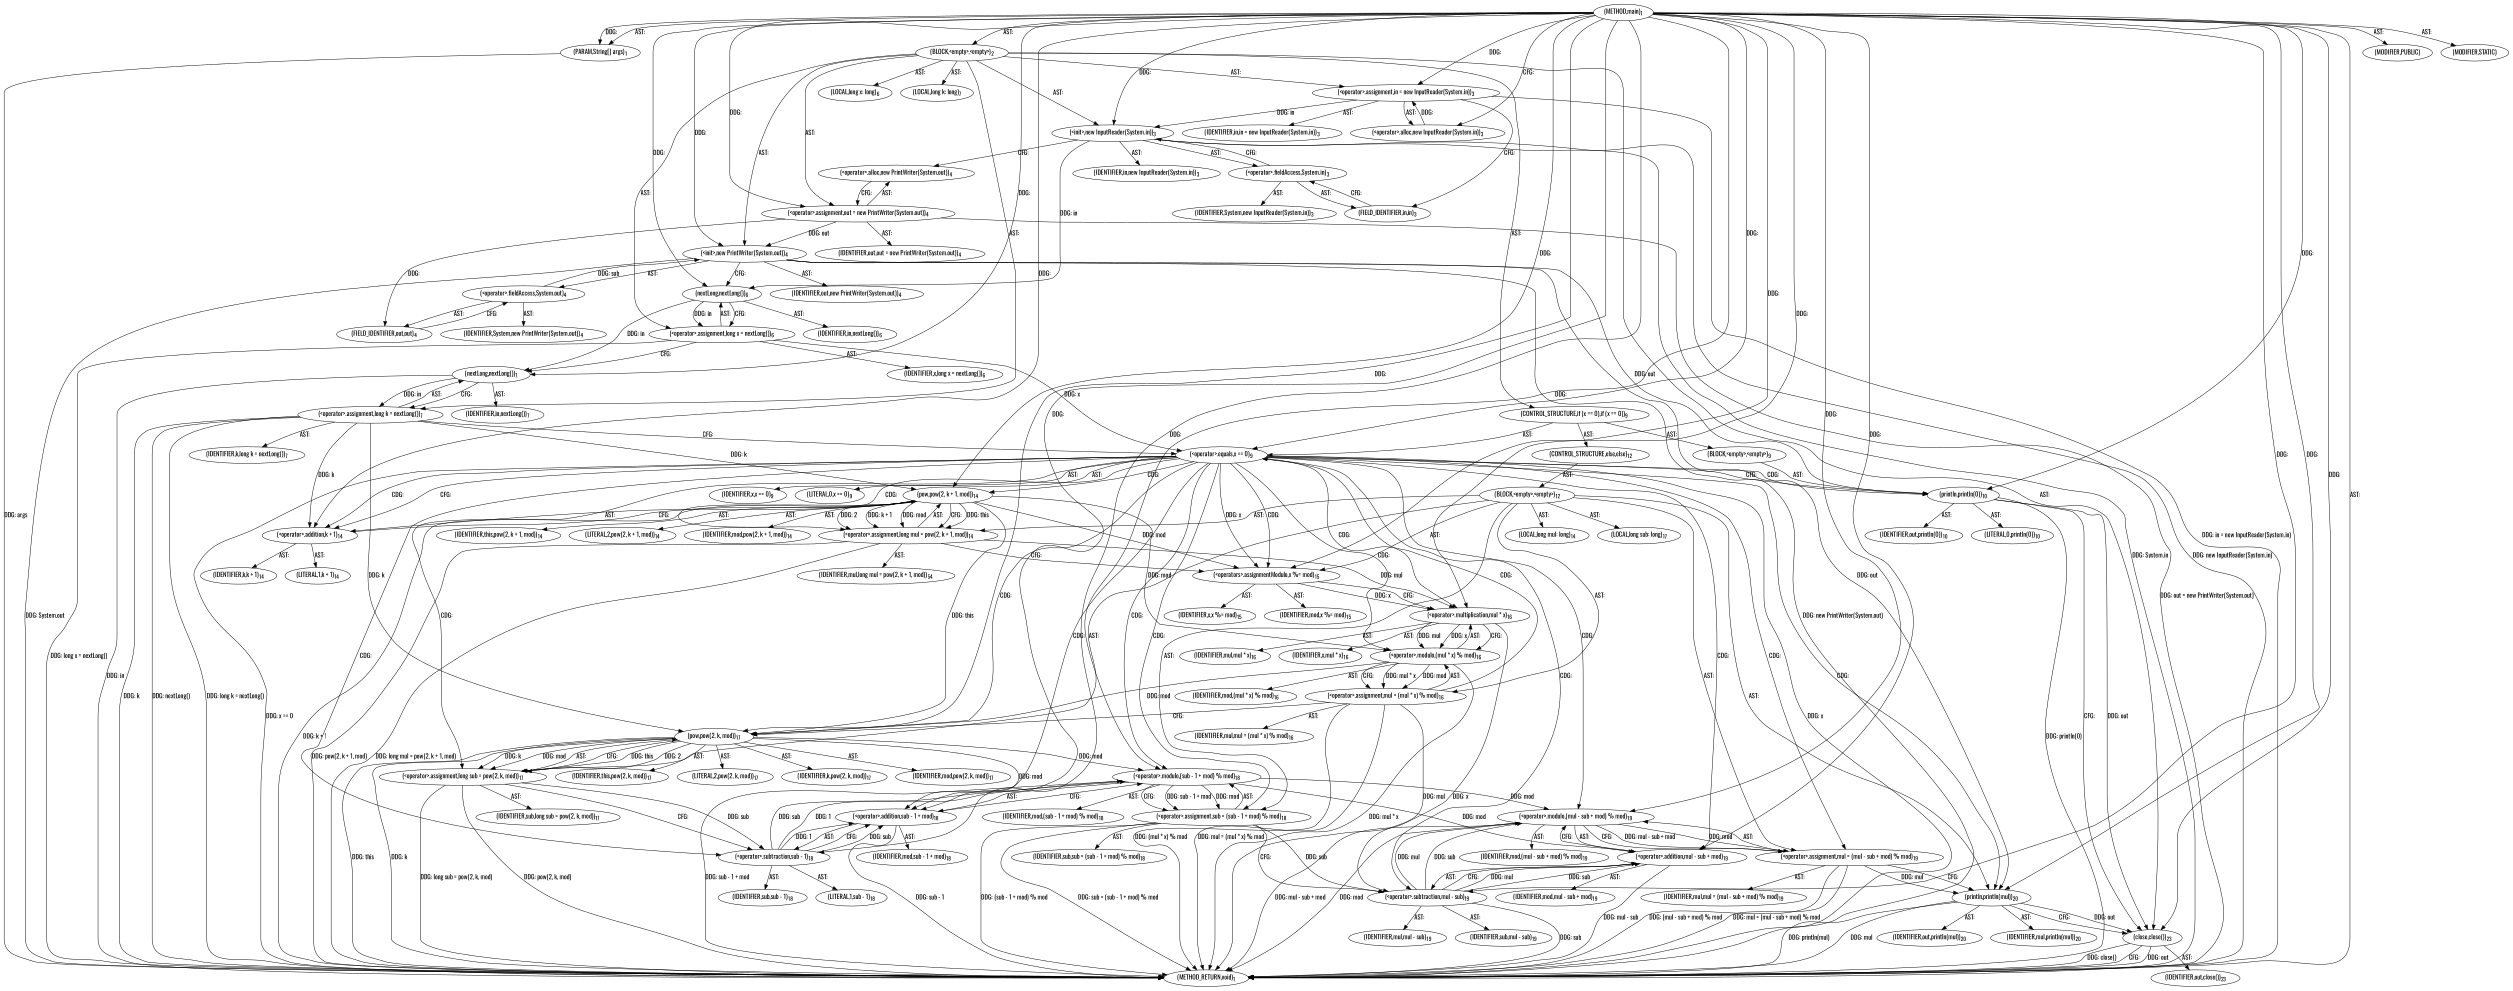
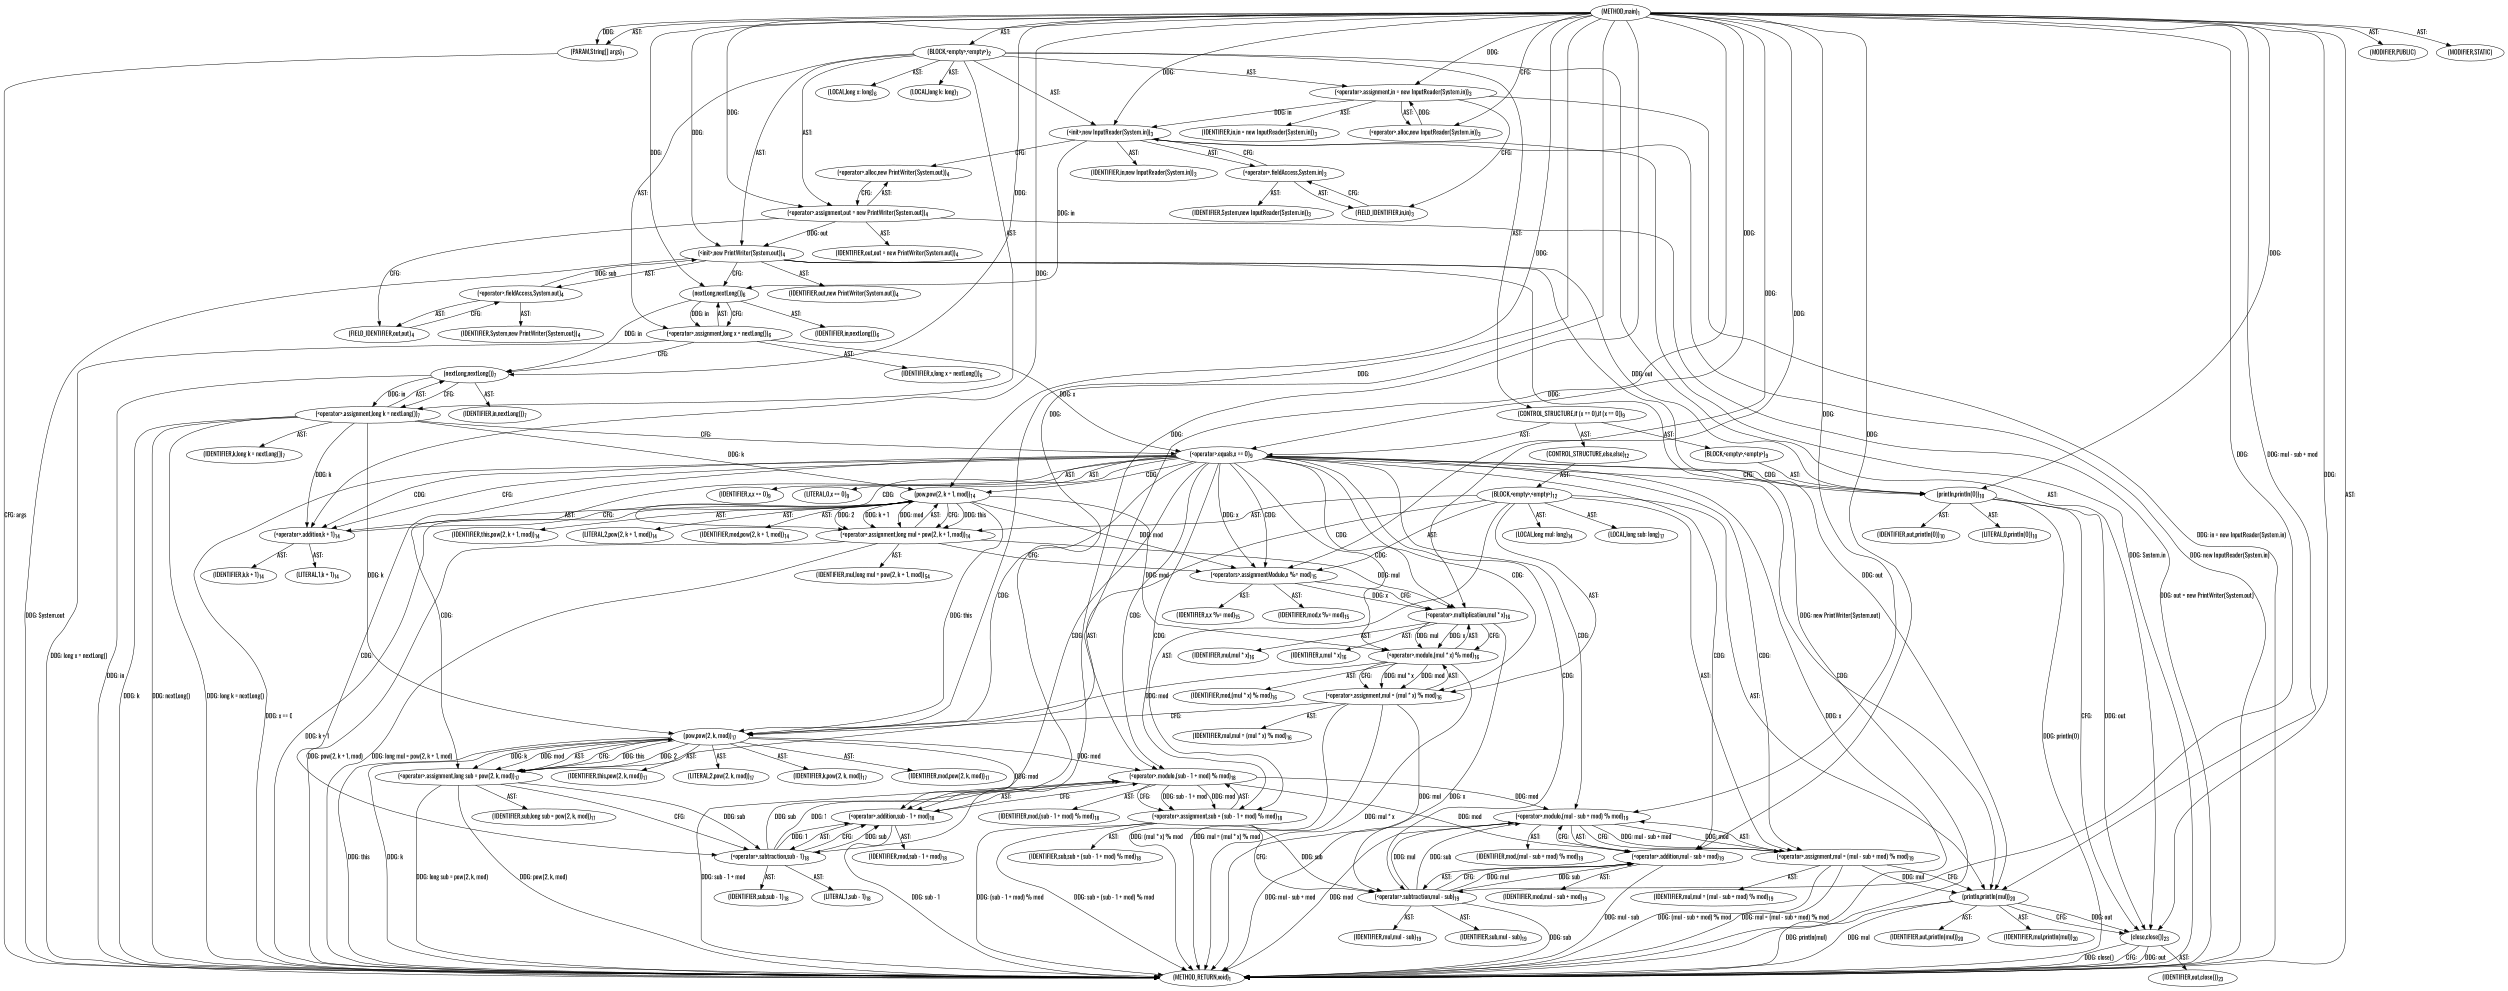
(415, 274) -> (396, 274)
(2313, 455) -> (2292, 455)
(16, 515) -> (15, 515)
(1455, 567) -> (1452, 564)
